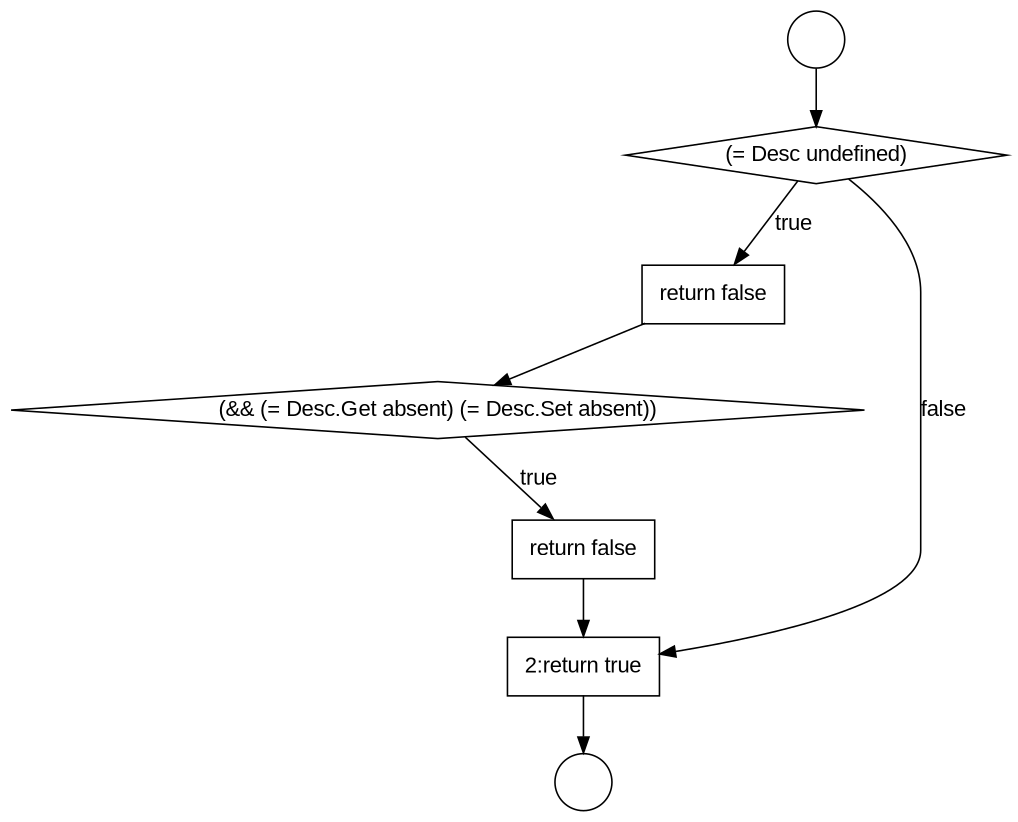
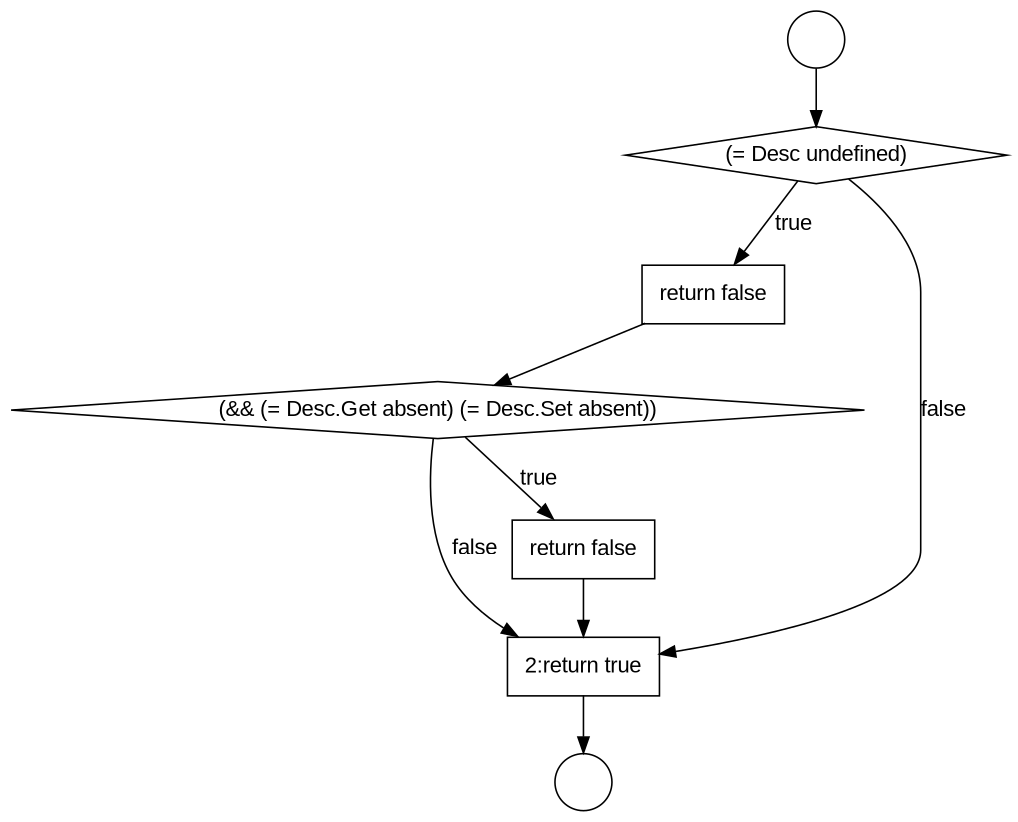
none -> (439, 546)
